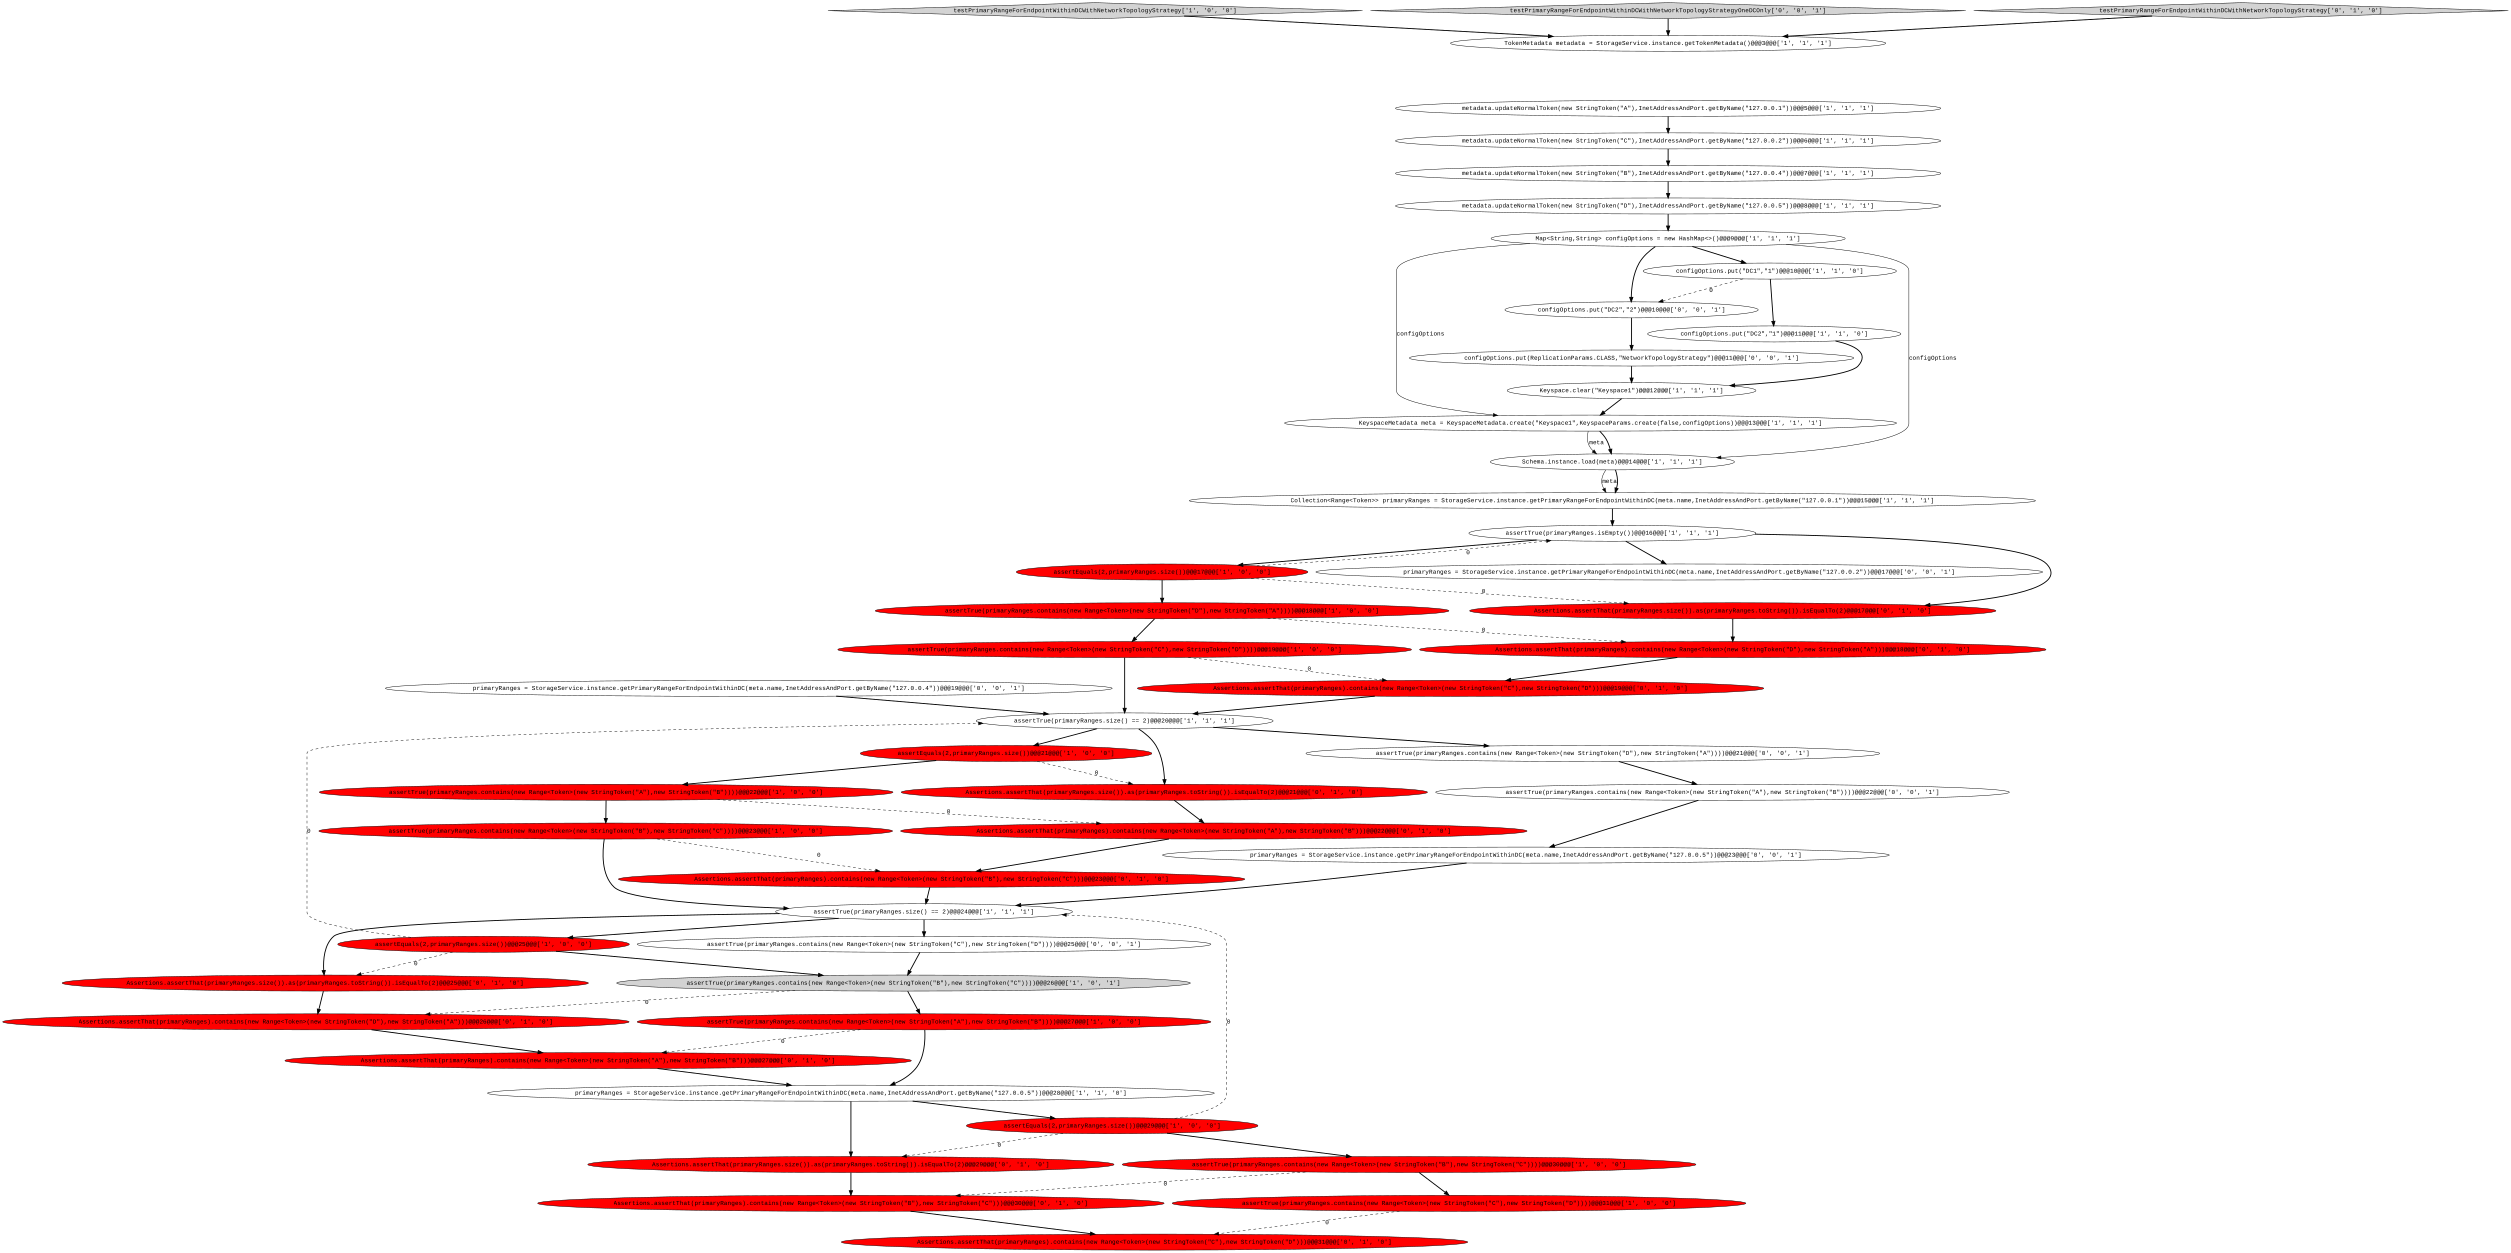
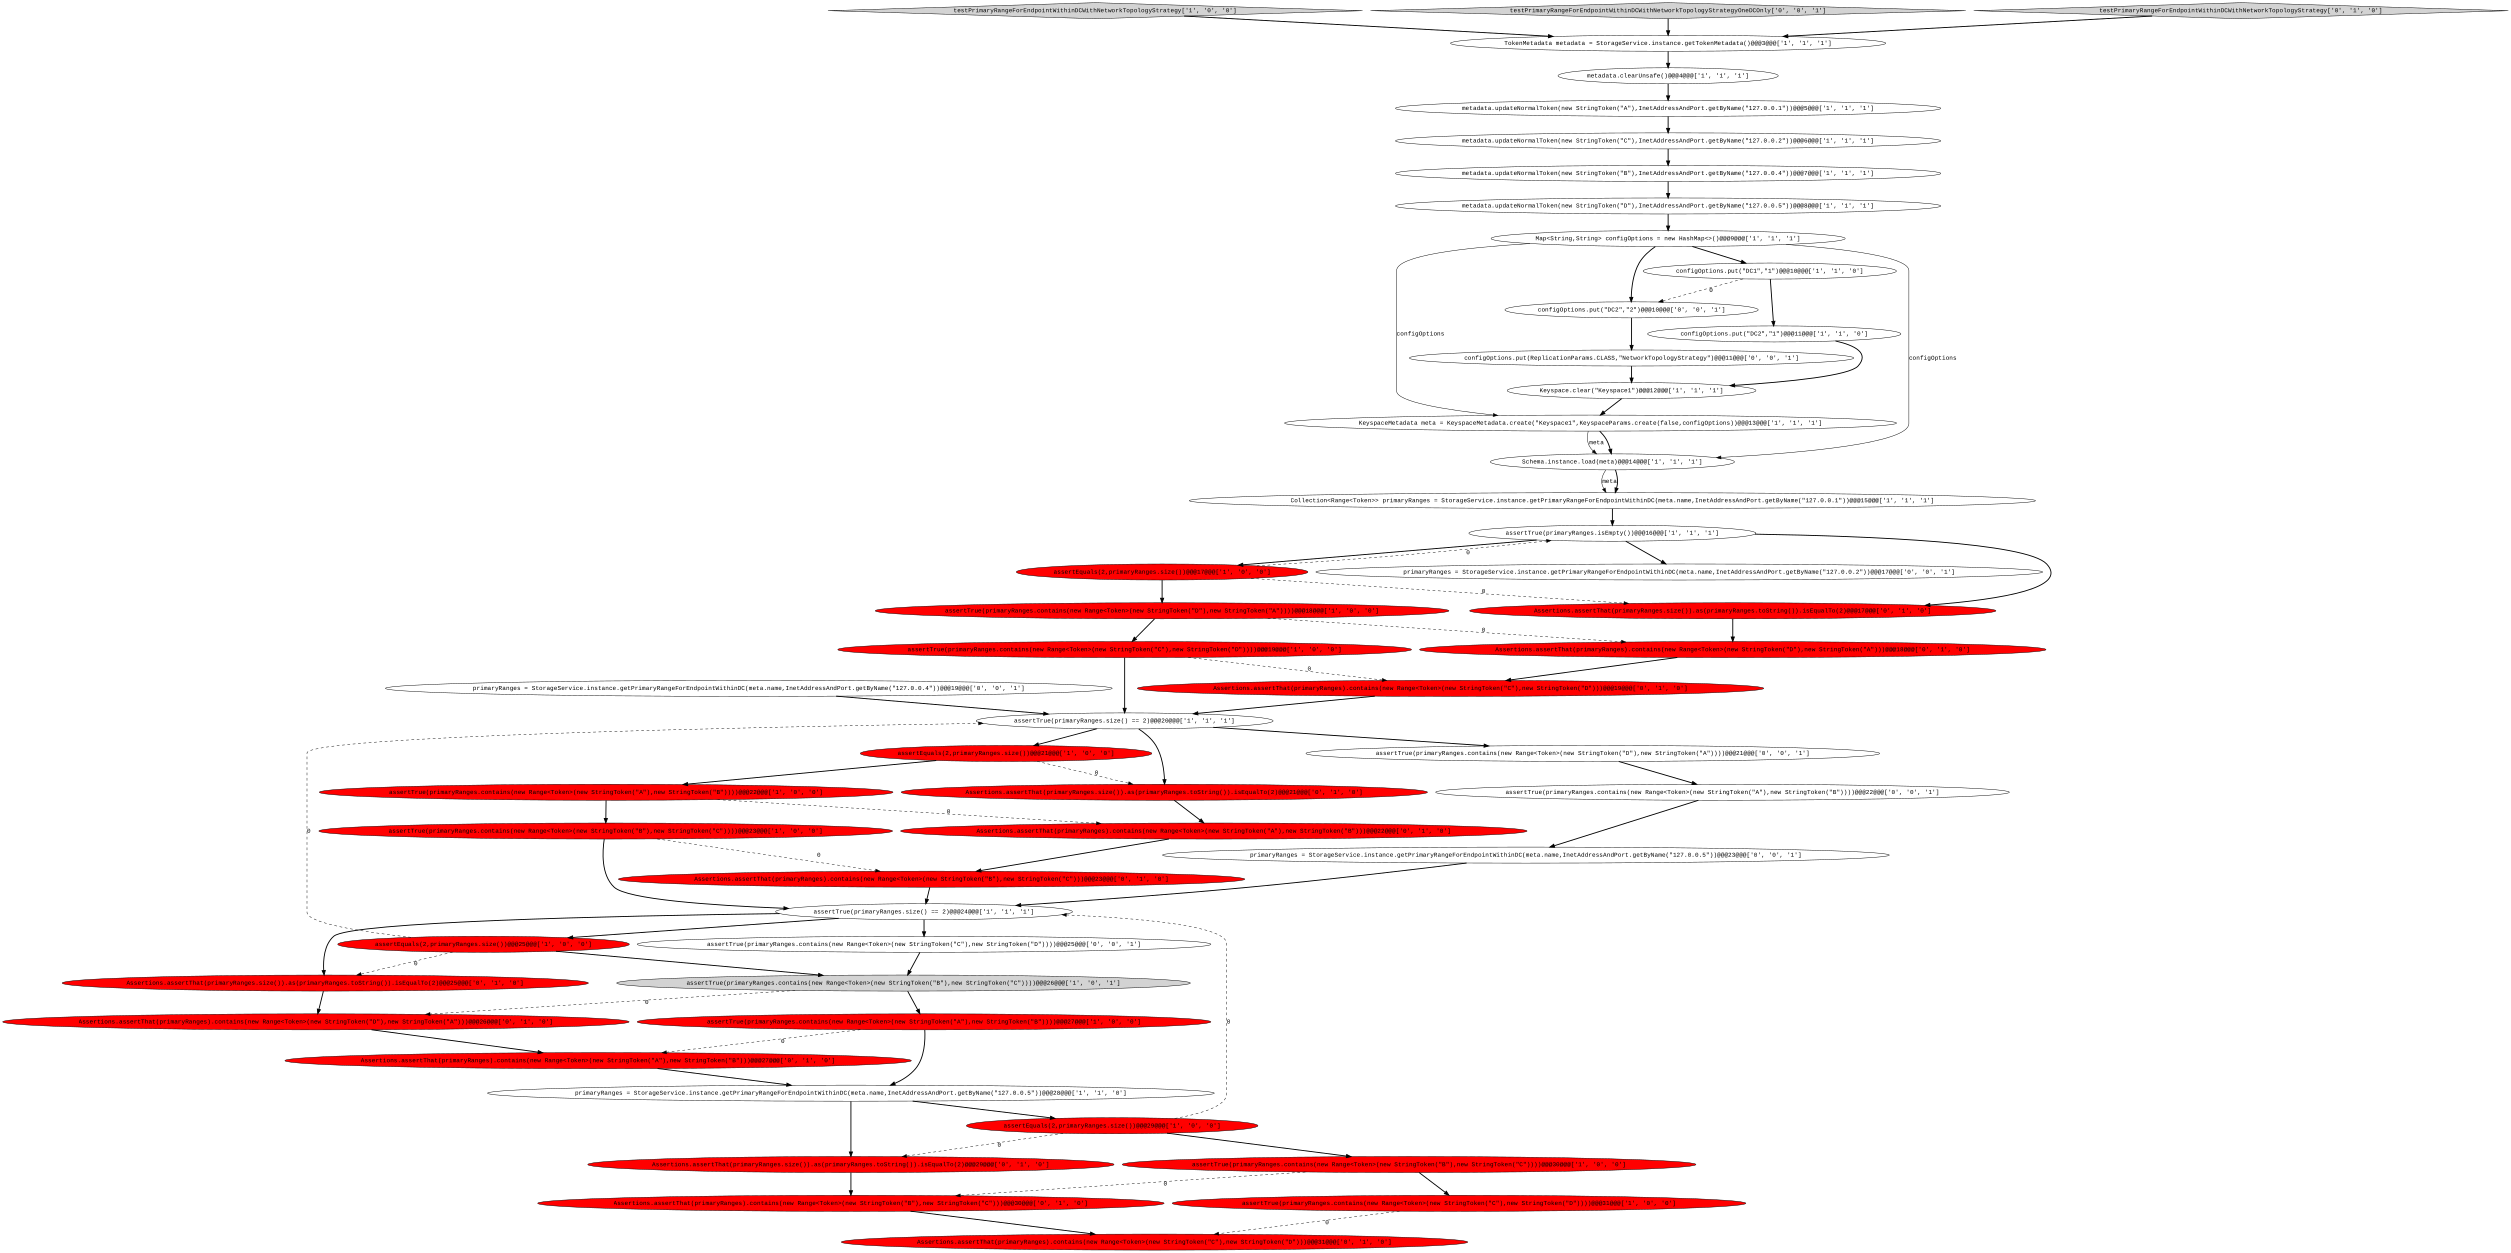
none -> (1668, 76)
